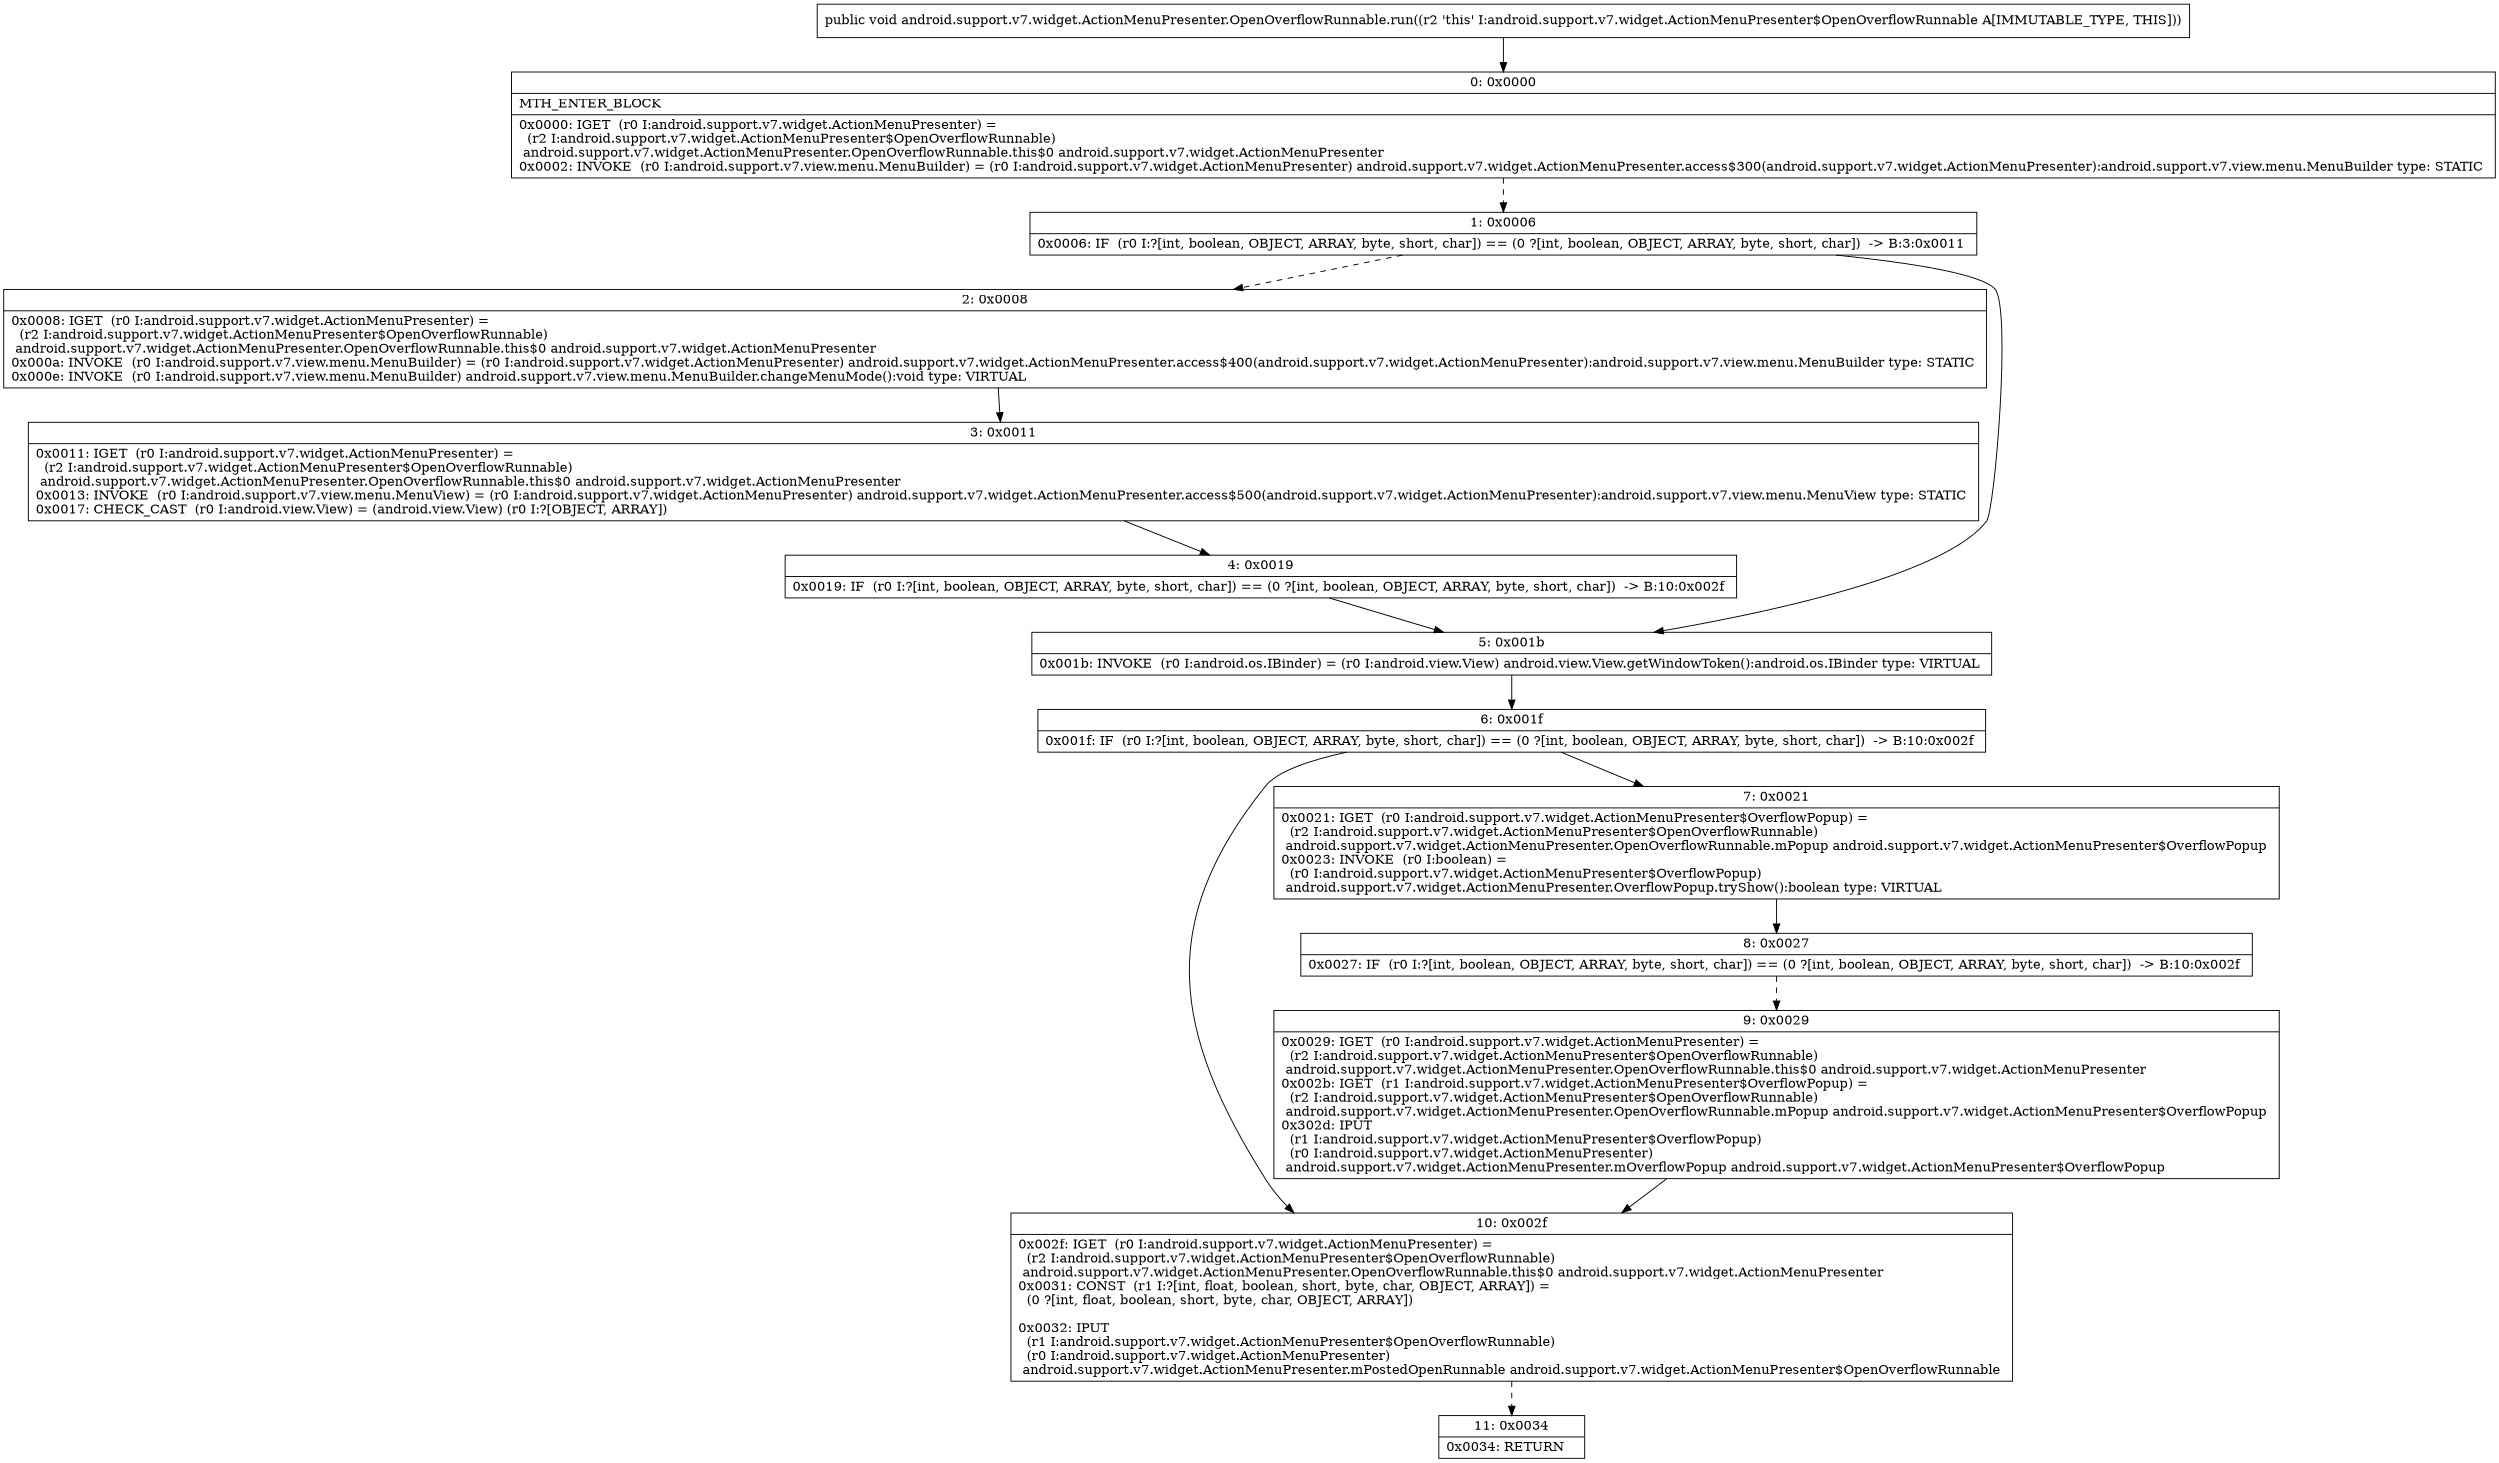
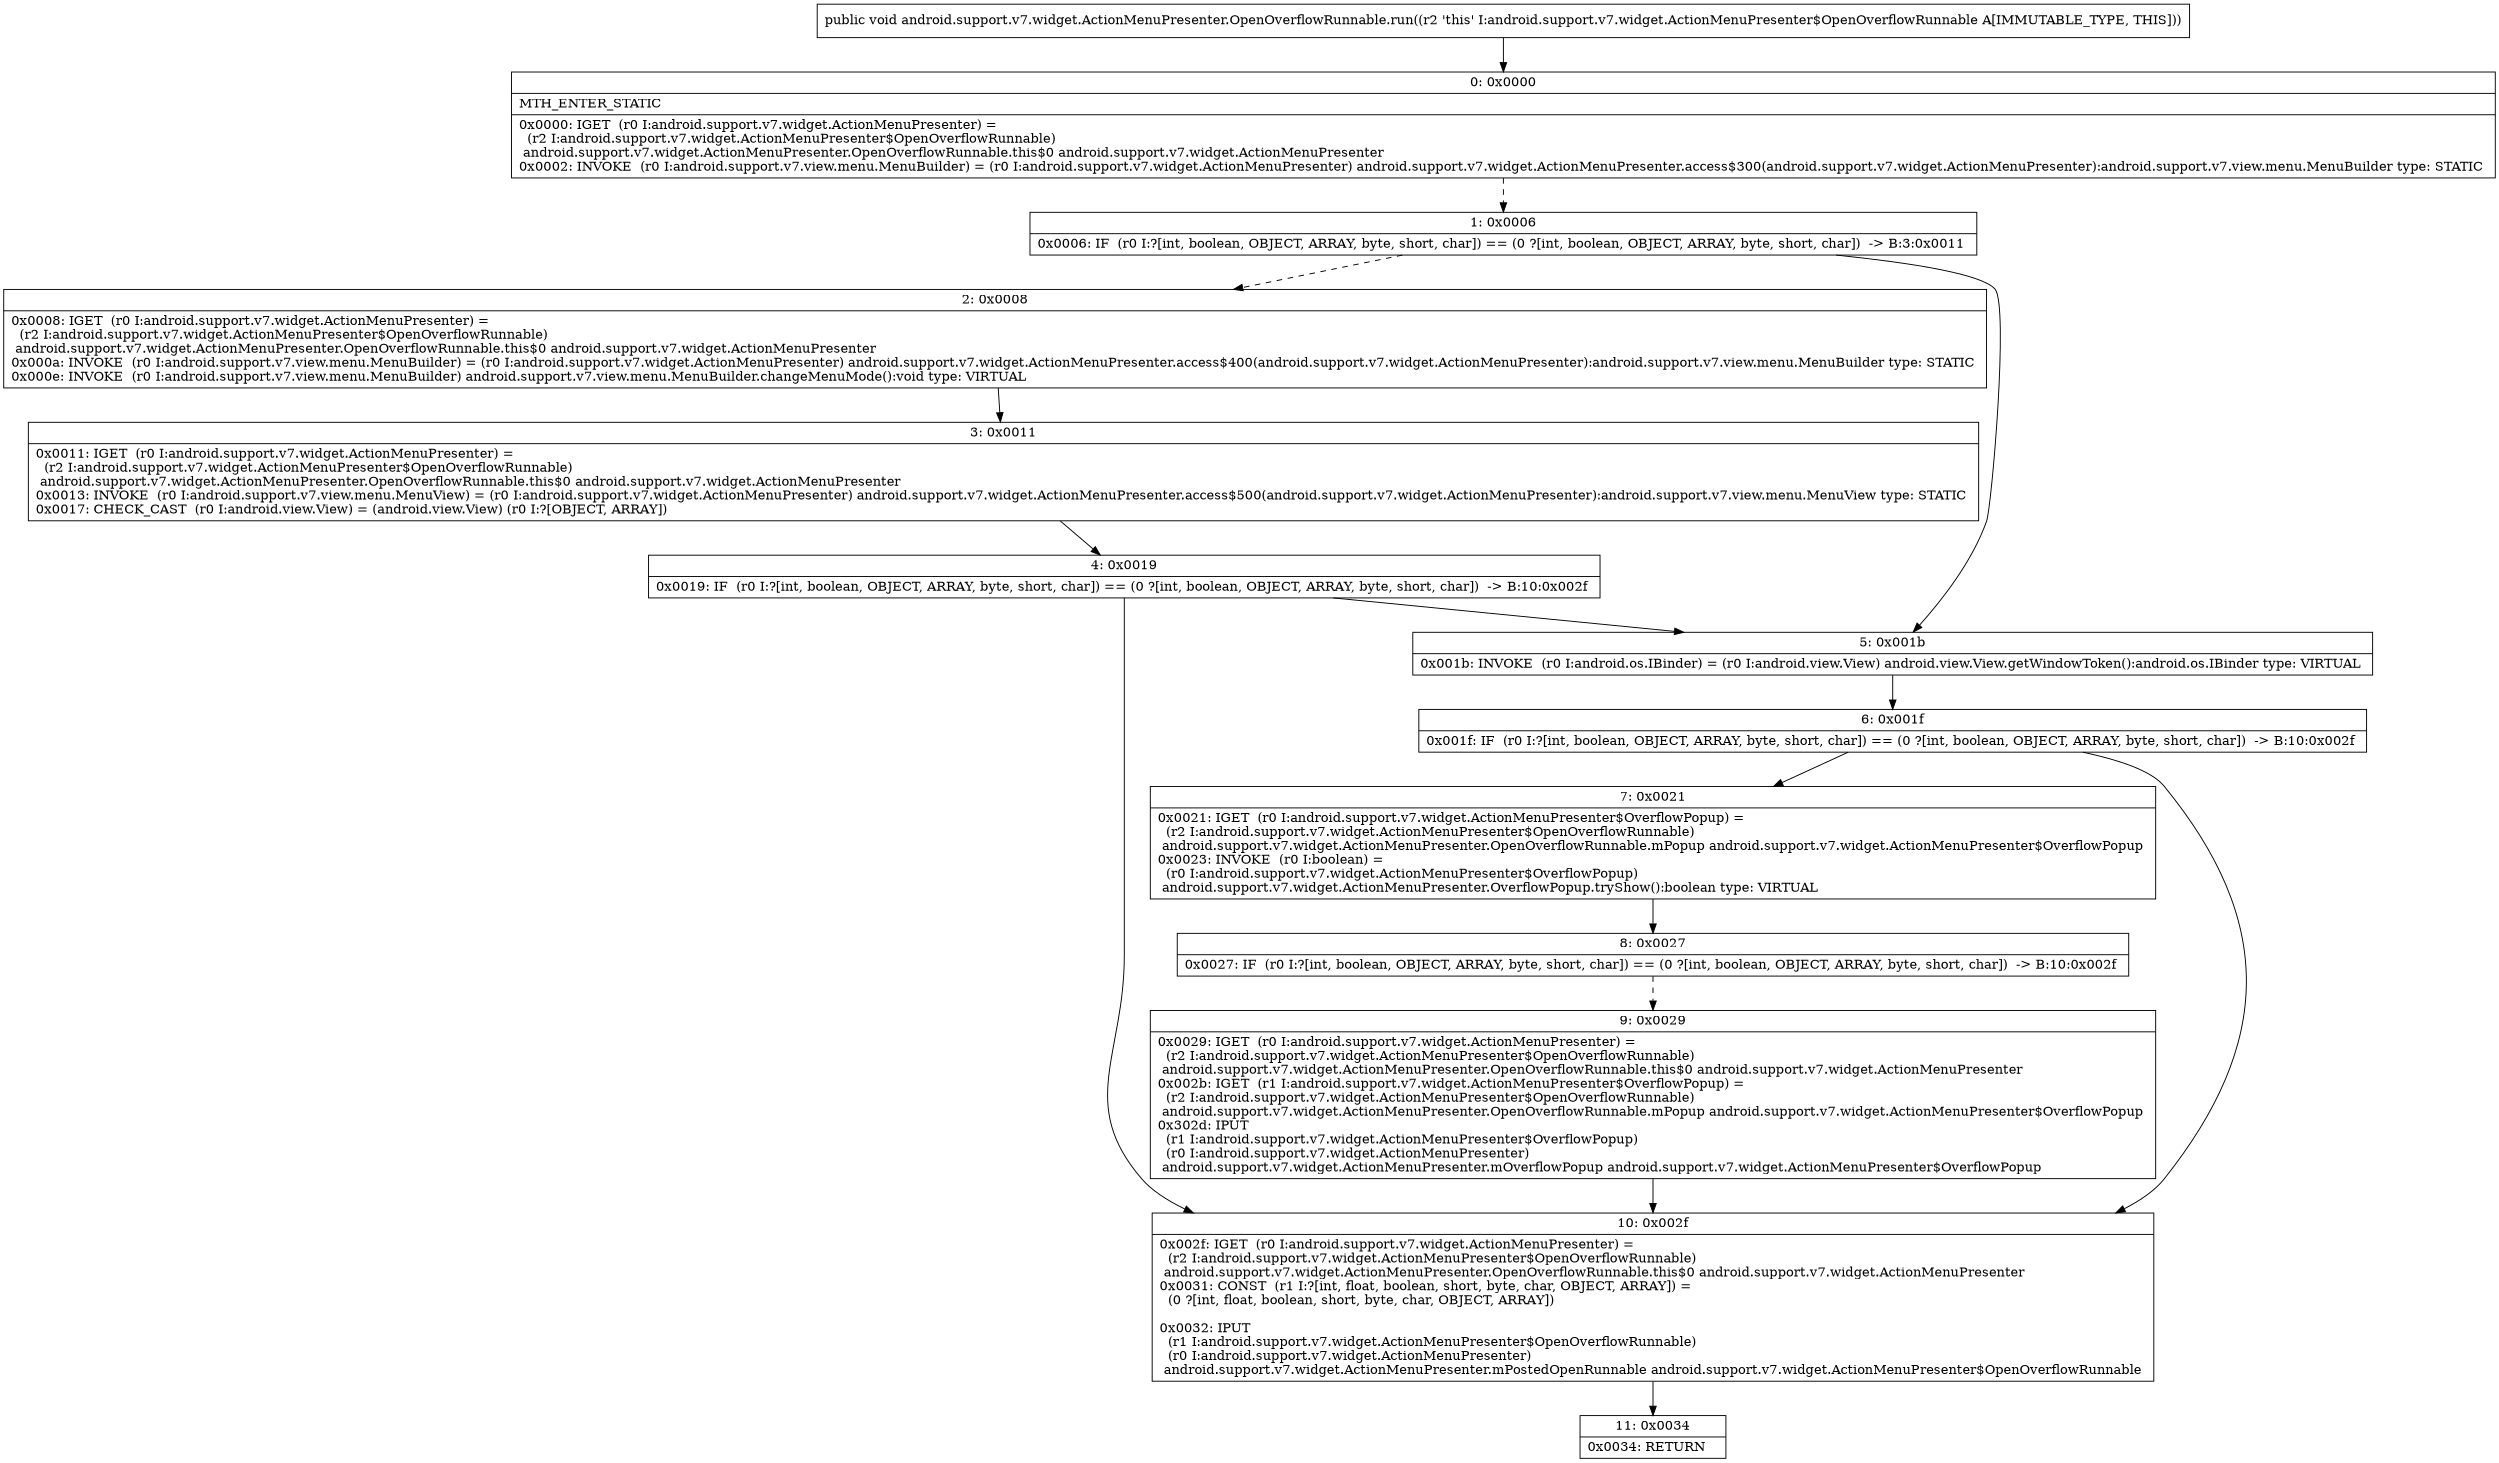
(590, 104) -> (590, 104)
none -> (1124, 920)
(1512, 1394) -> (1653, 1394)
